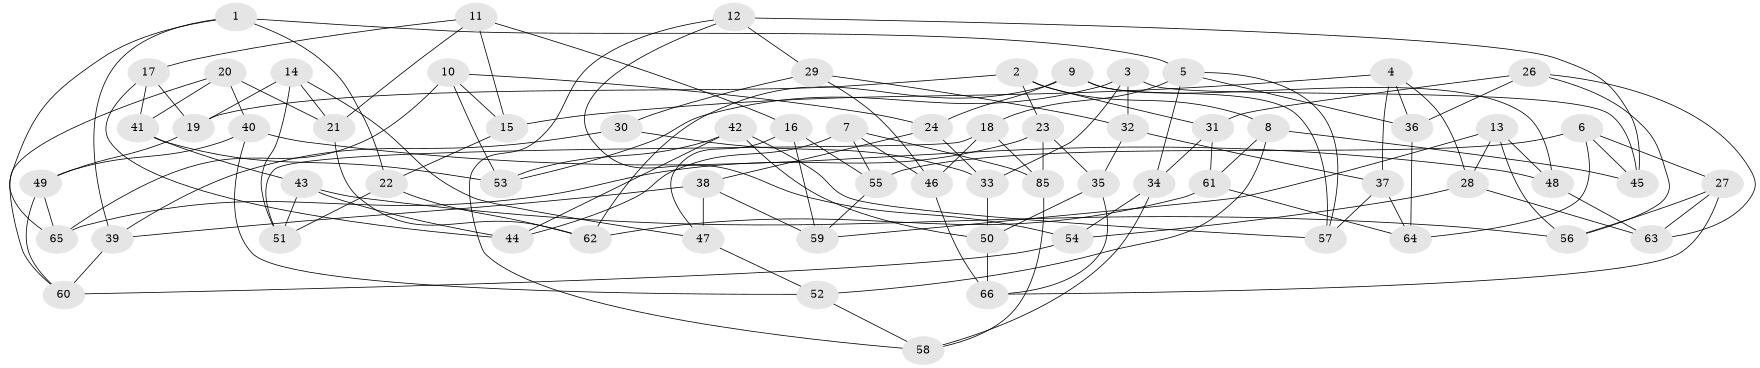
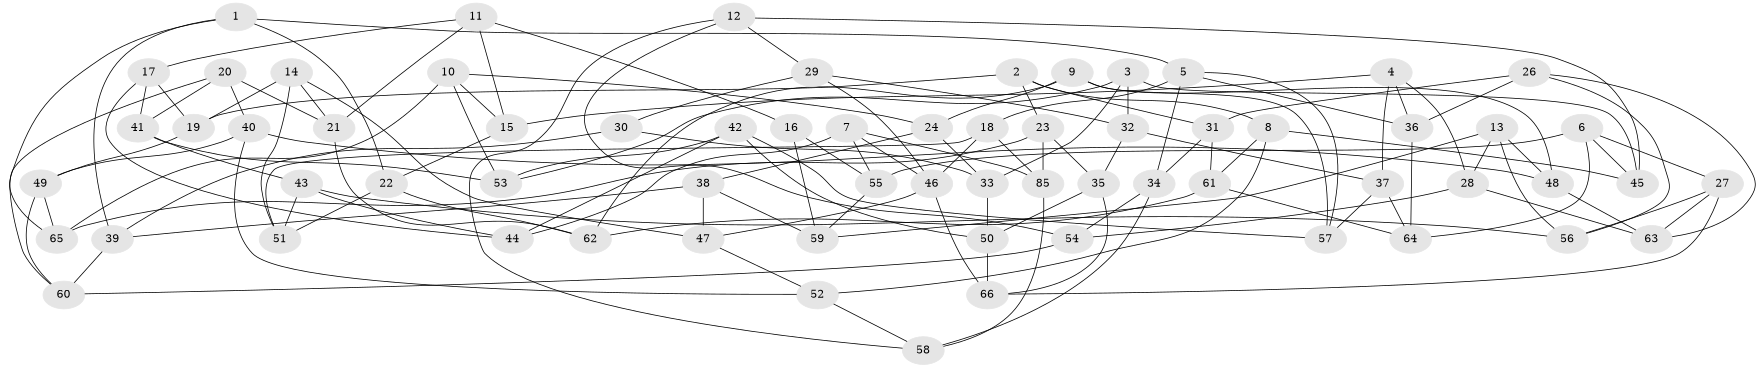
(688, 158) -> (835, 214)
